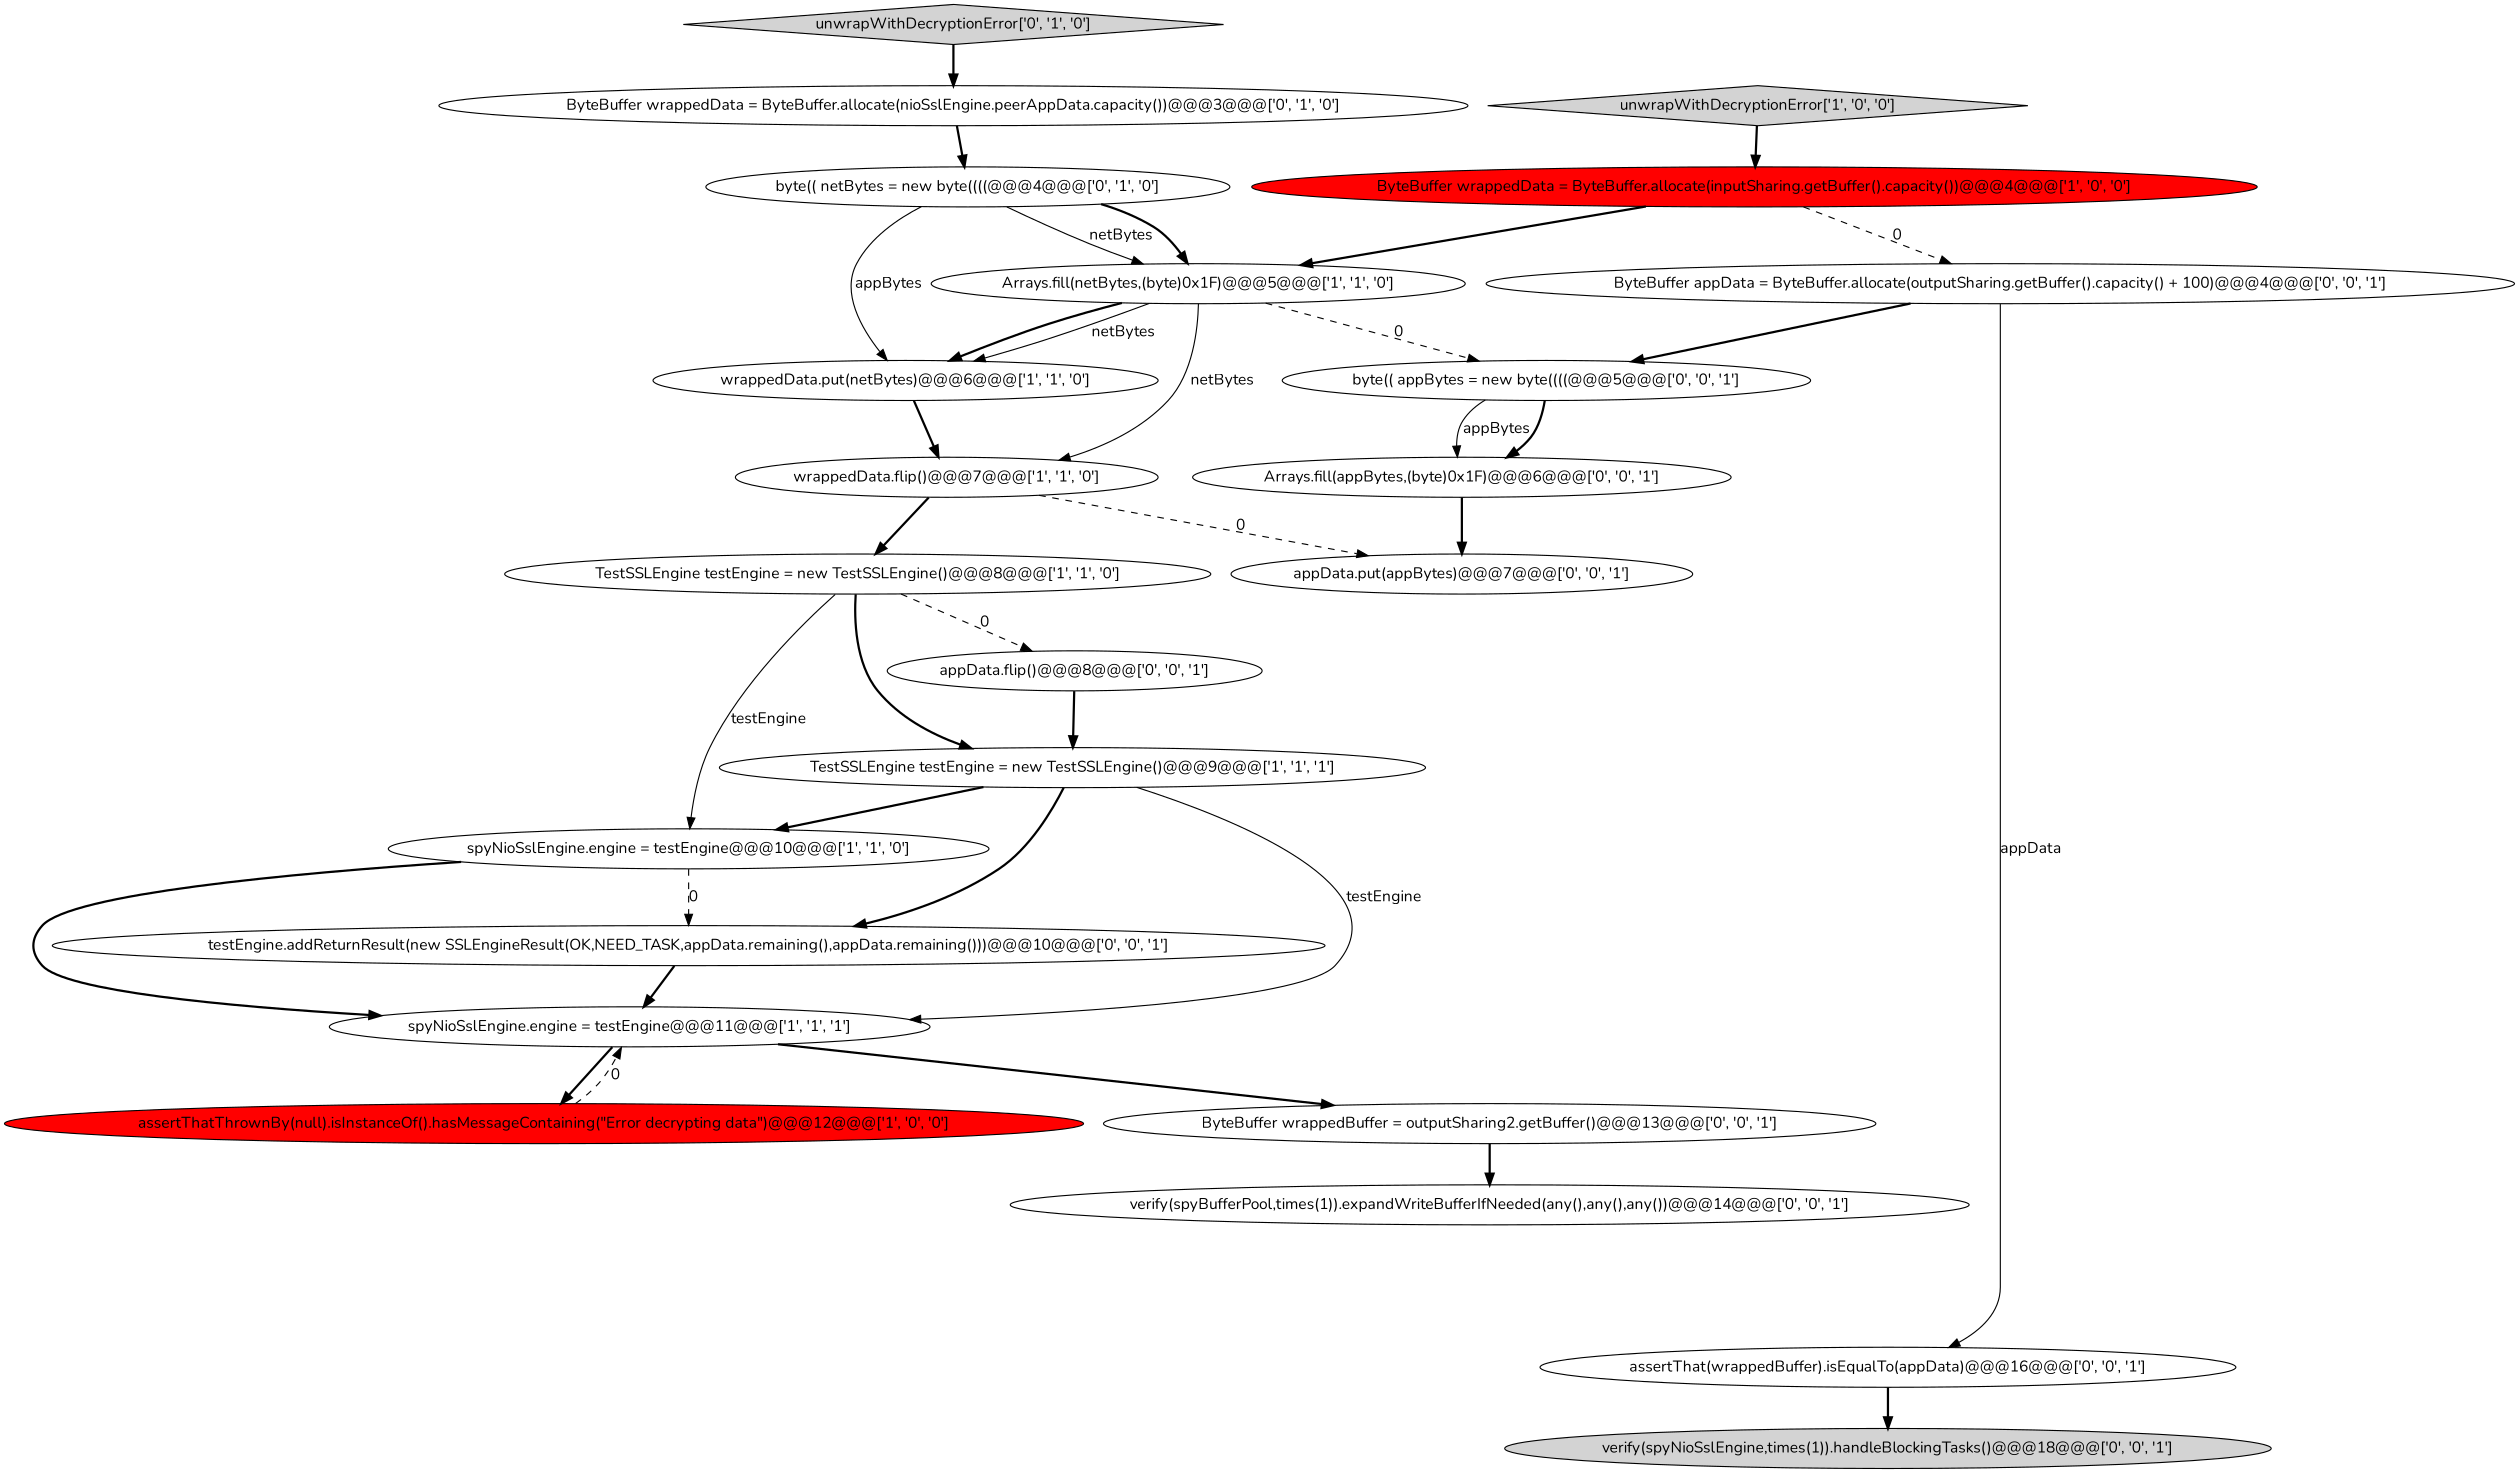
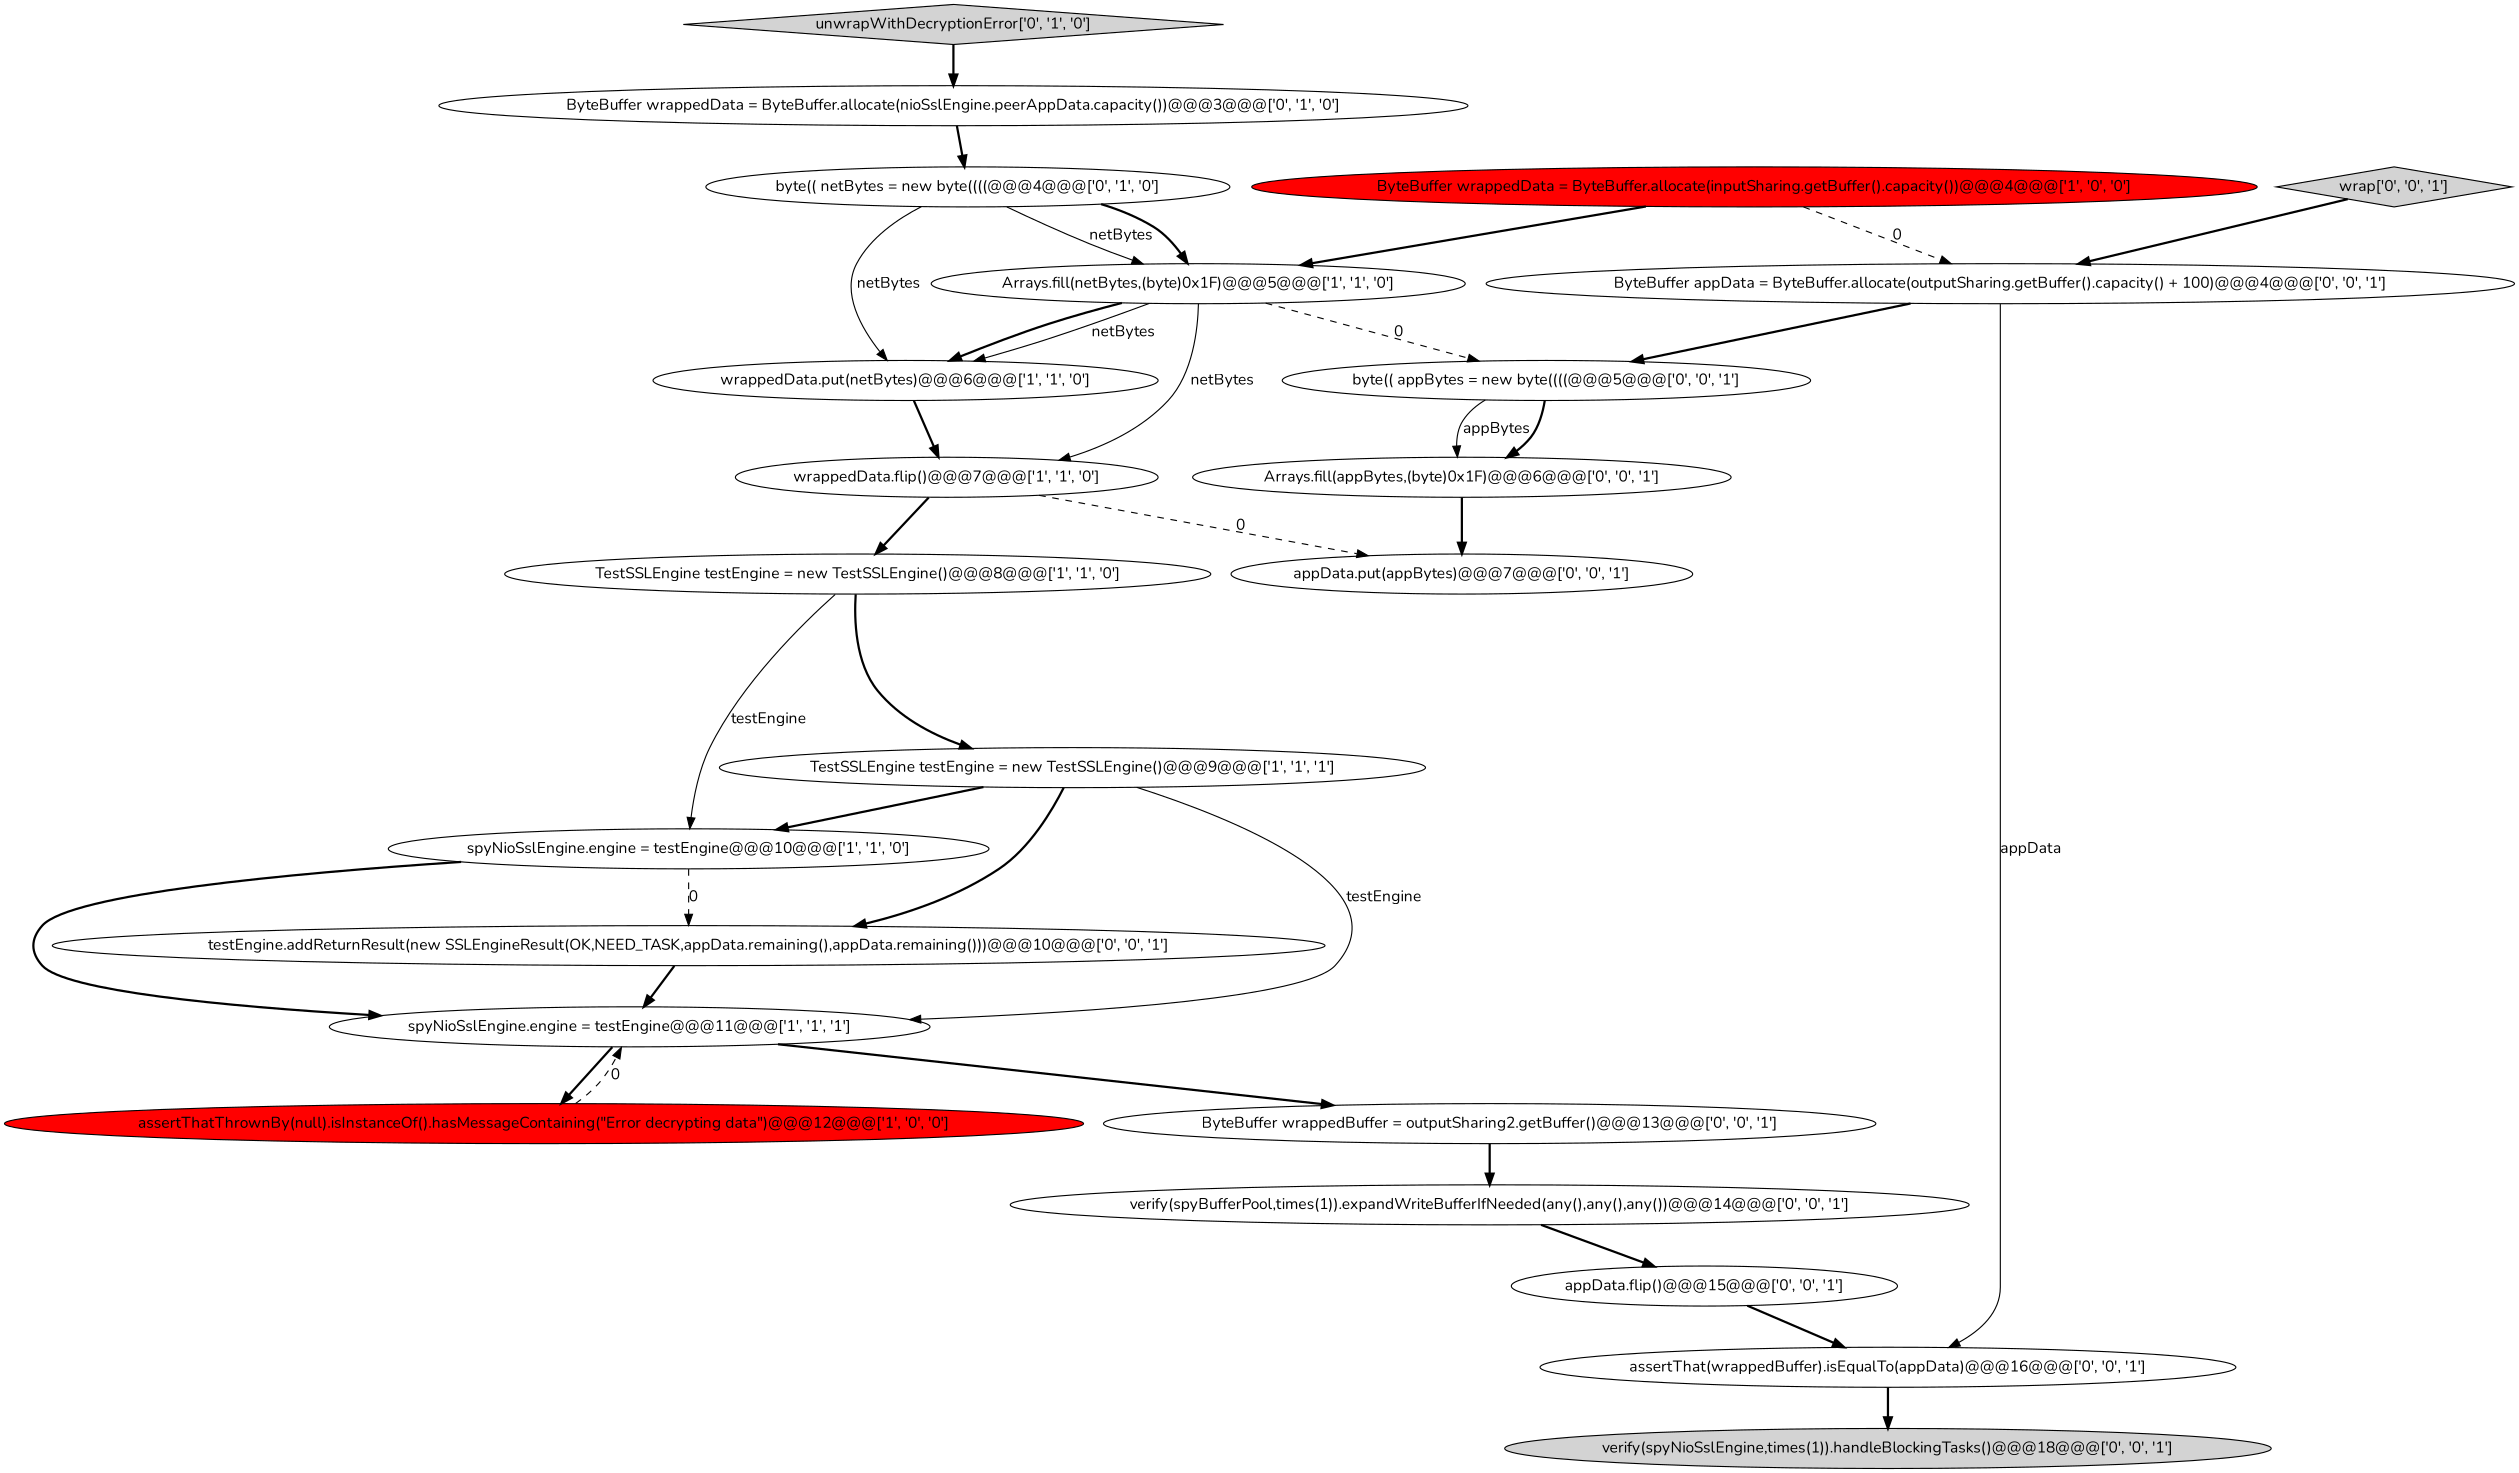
(1758, 106) -> none
none -> (2394, 187)
(889, 284) -> (889, 284)
(1075, 671) -> none
none -> (1704, 1286)
